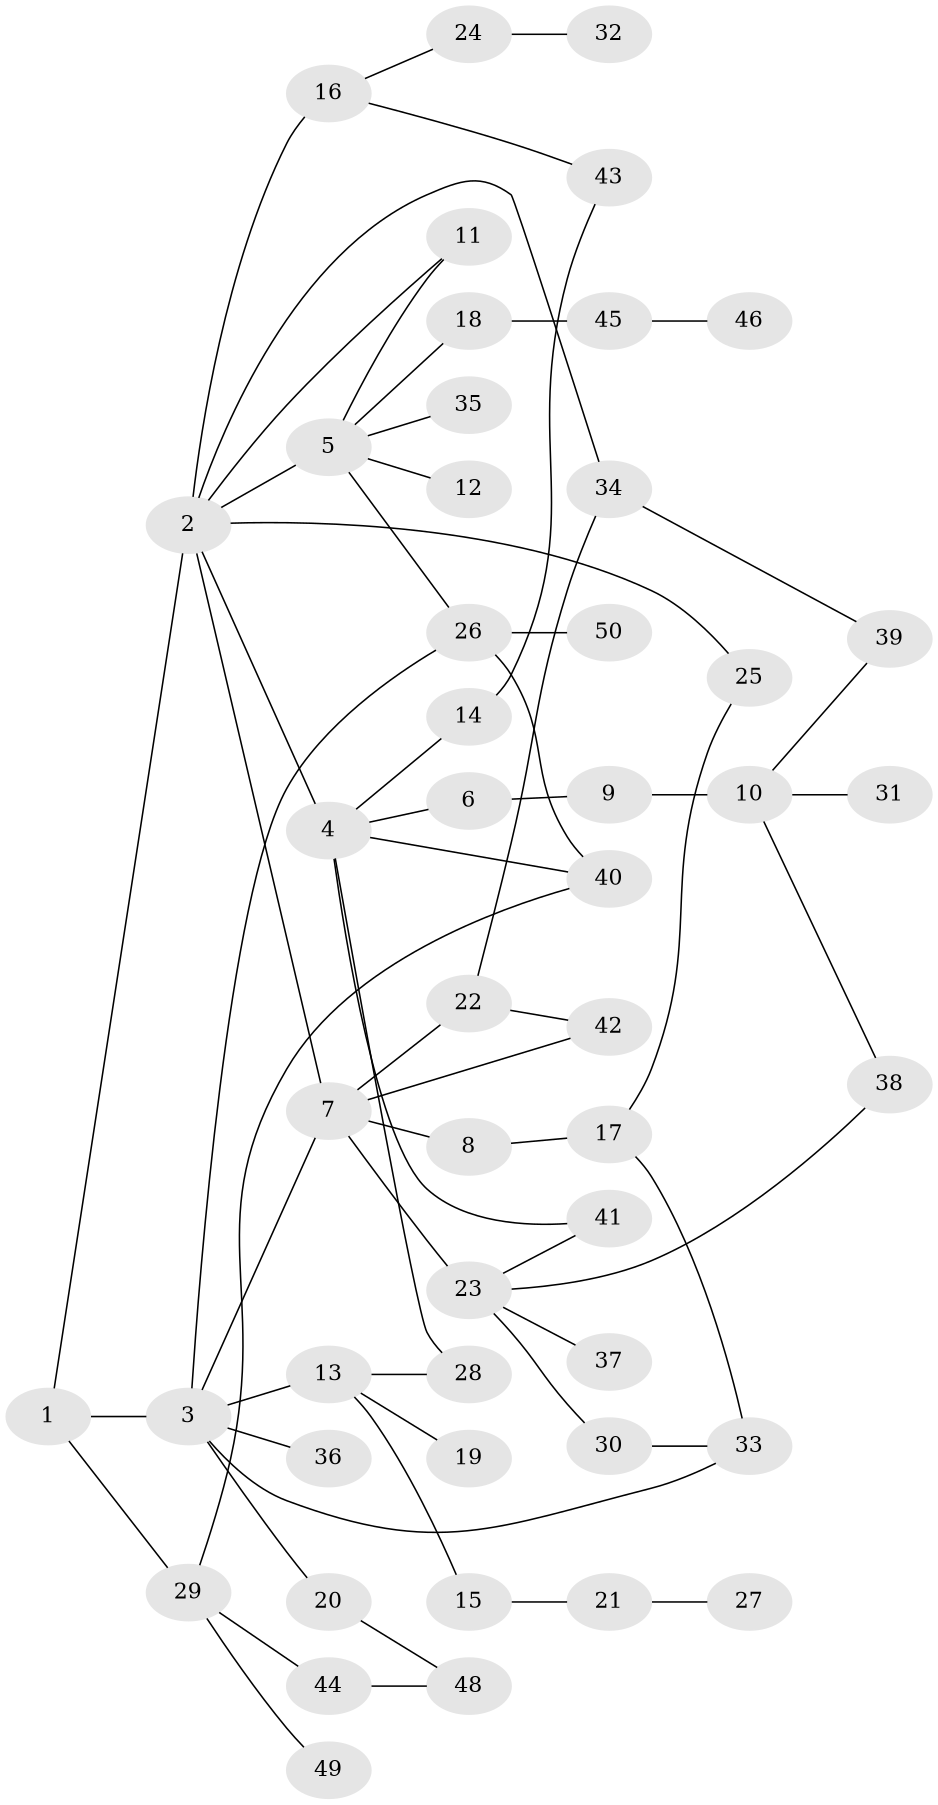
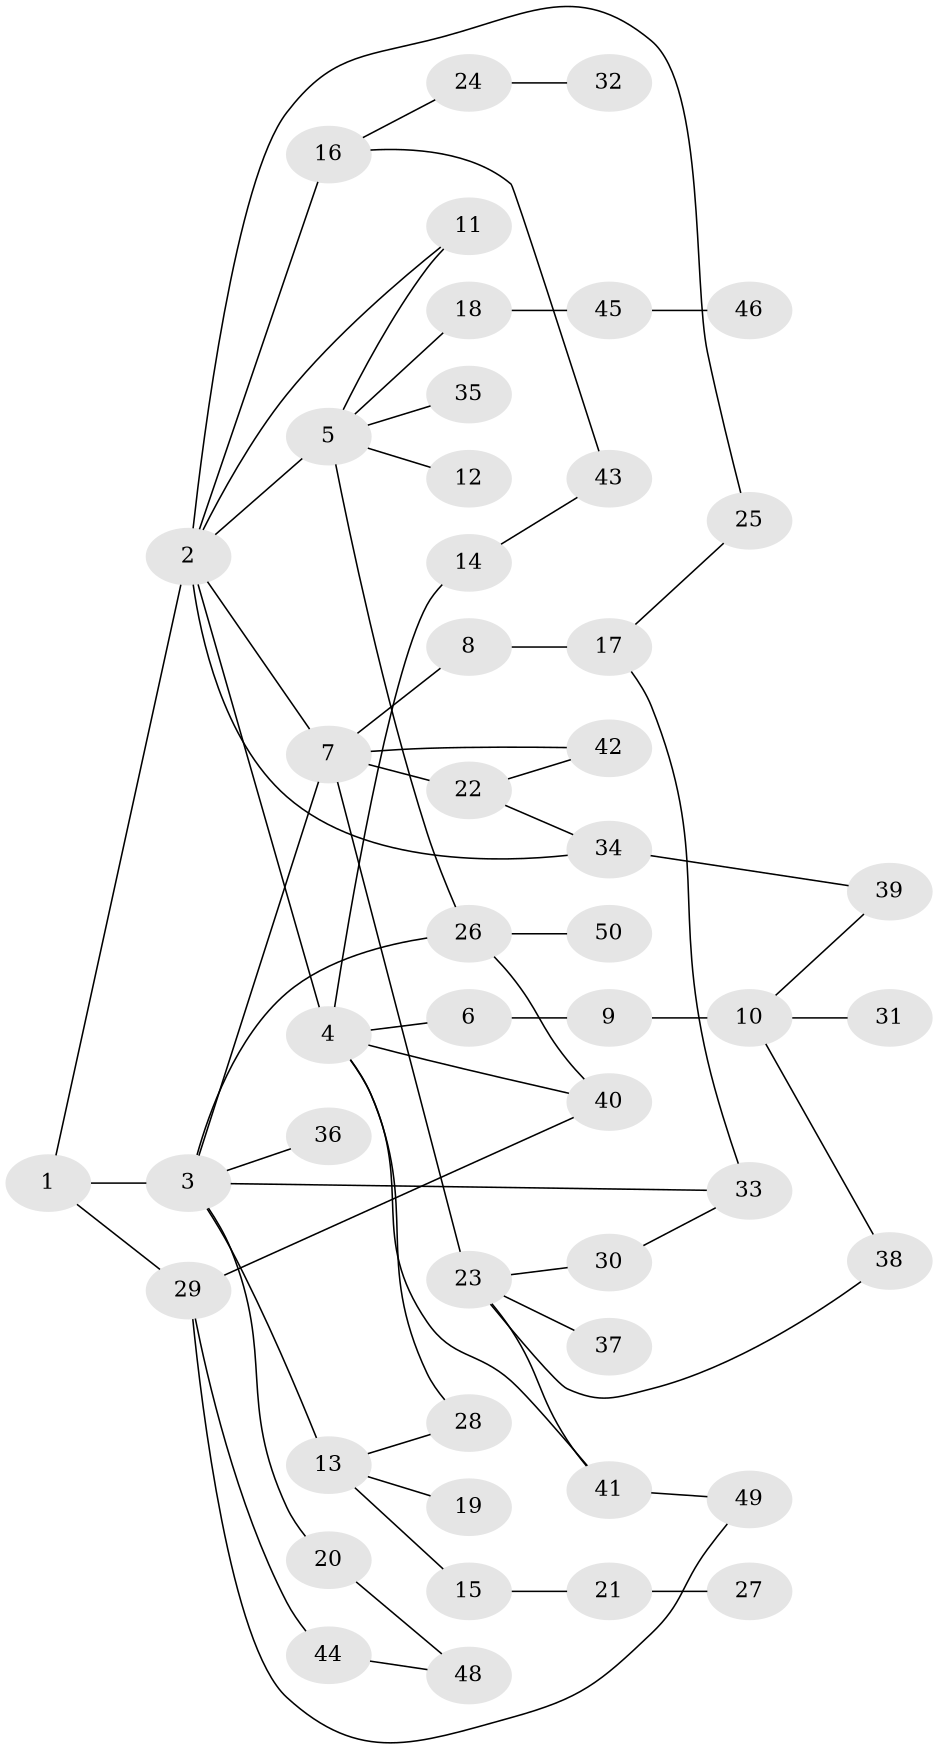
none -> (679, 1495)
